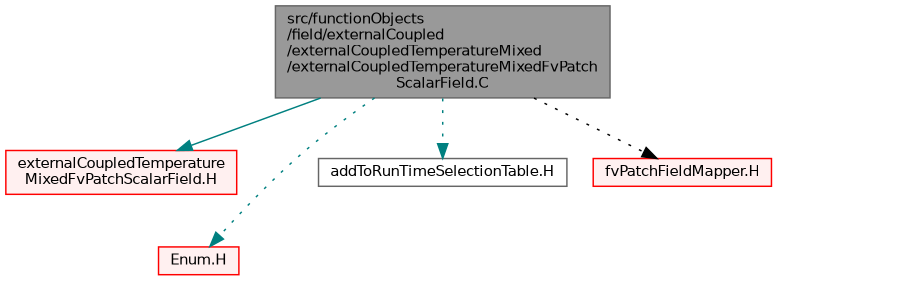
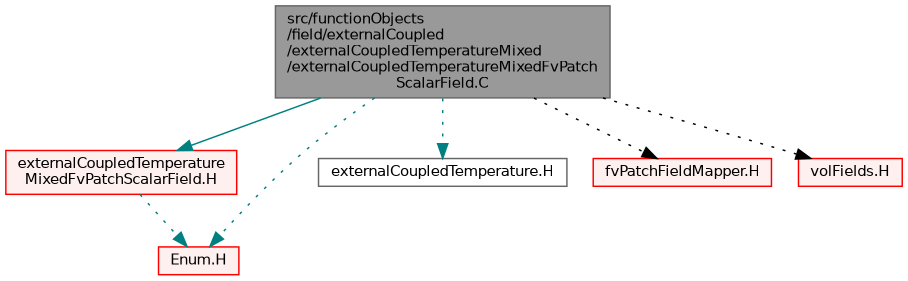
(443, 172) -> (443, 172)
none -> (850, 172)
none -> (159, 215)
